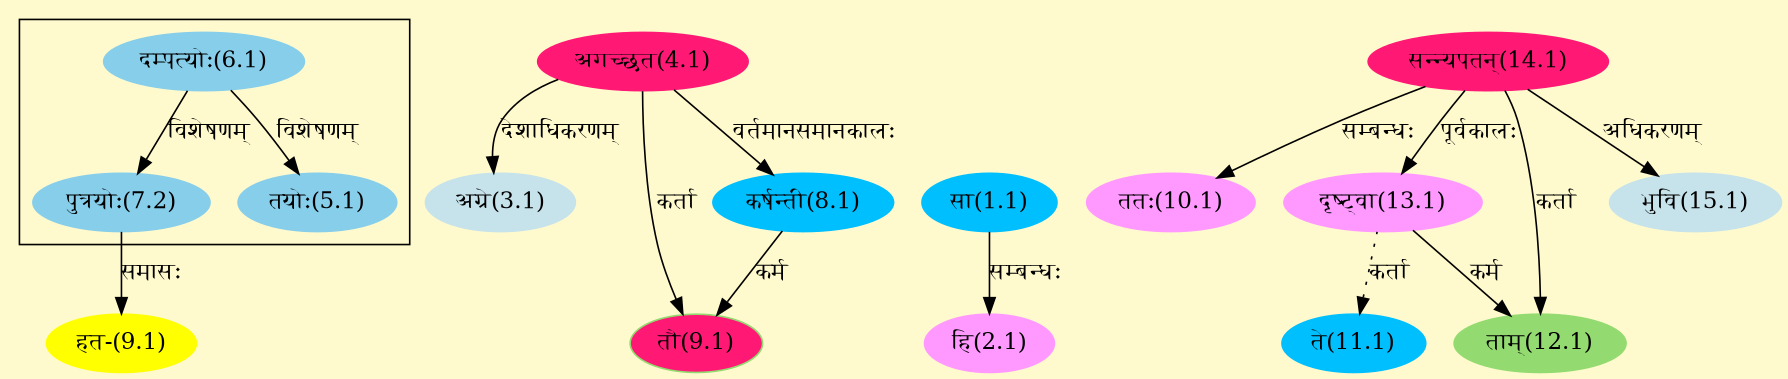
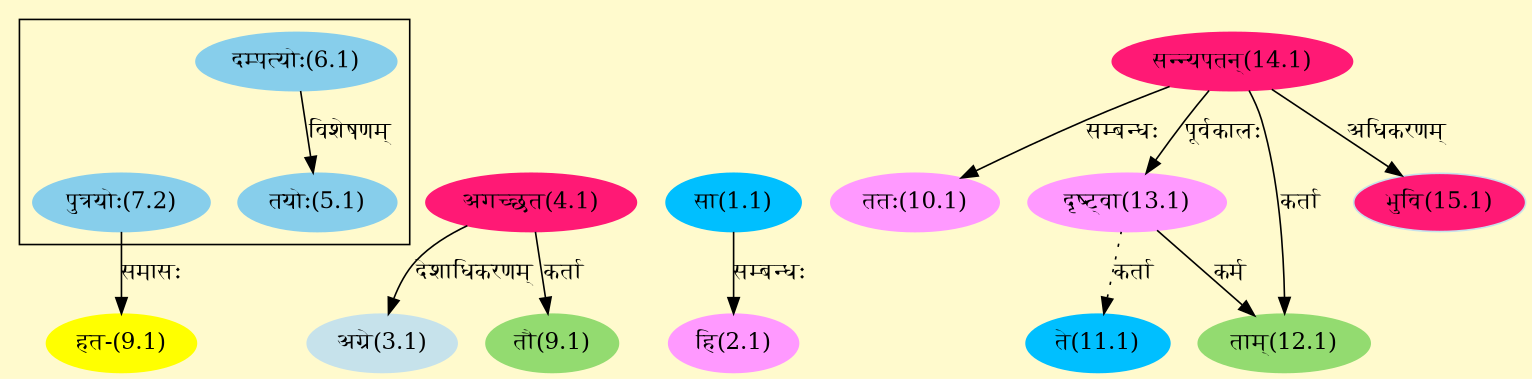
(167, 125) -> none
(803, 202) -> none
(1696, 202) -> (1440, 202)
(696, 343) -> (552, 343)
